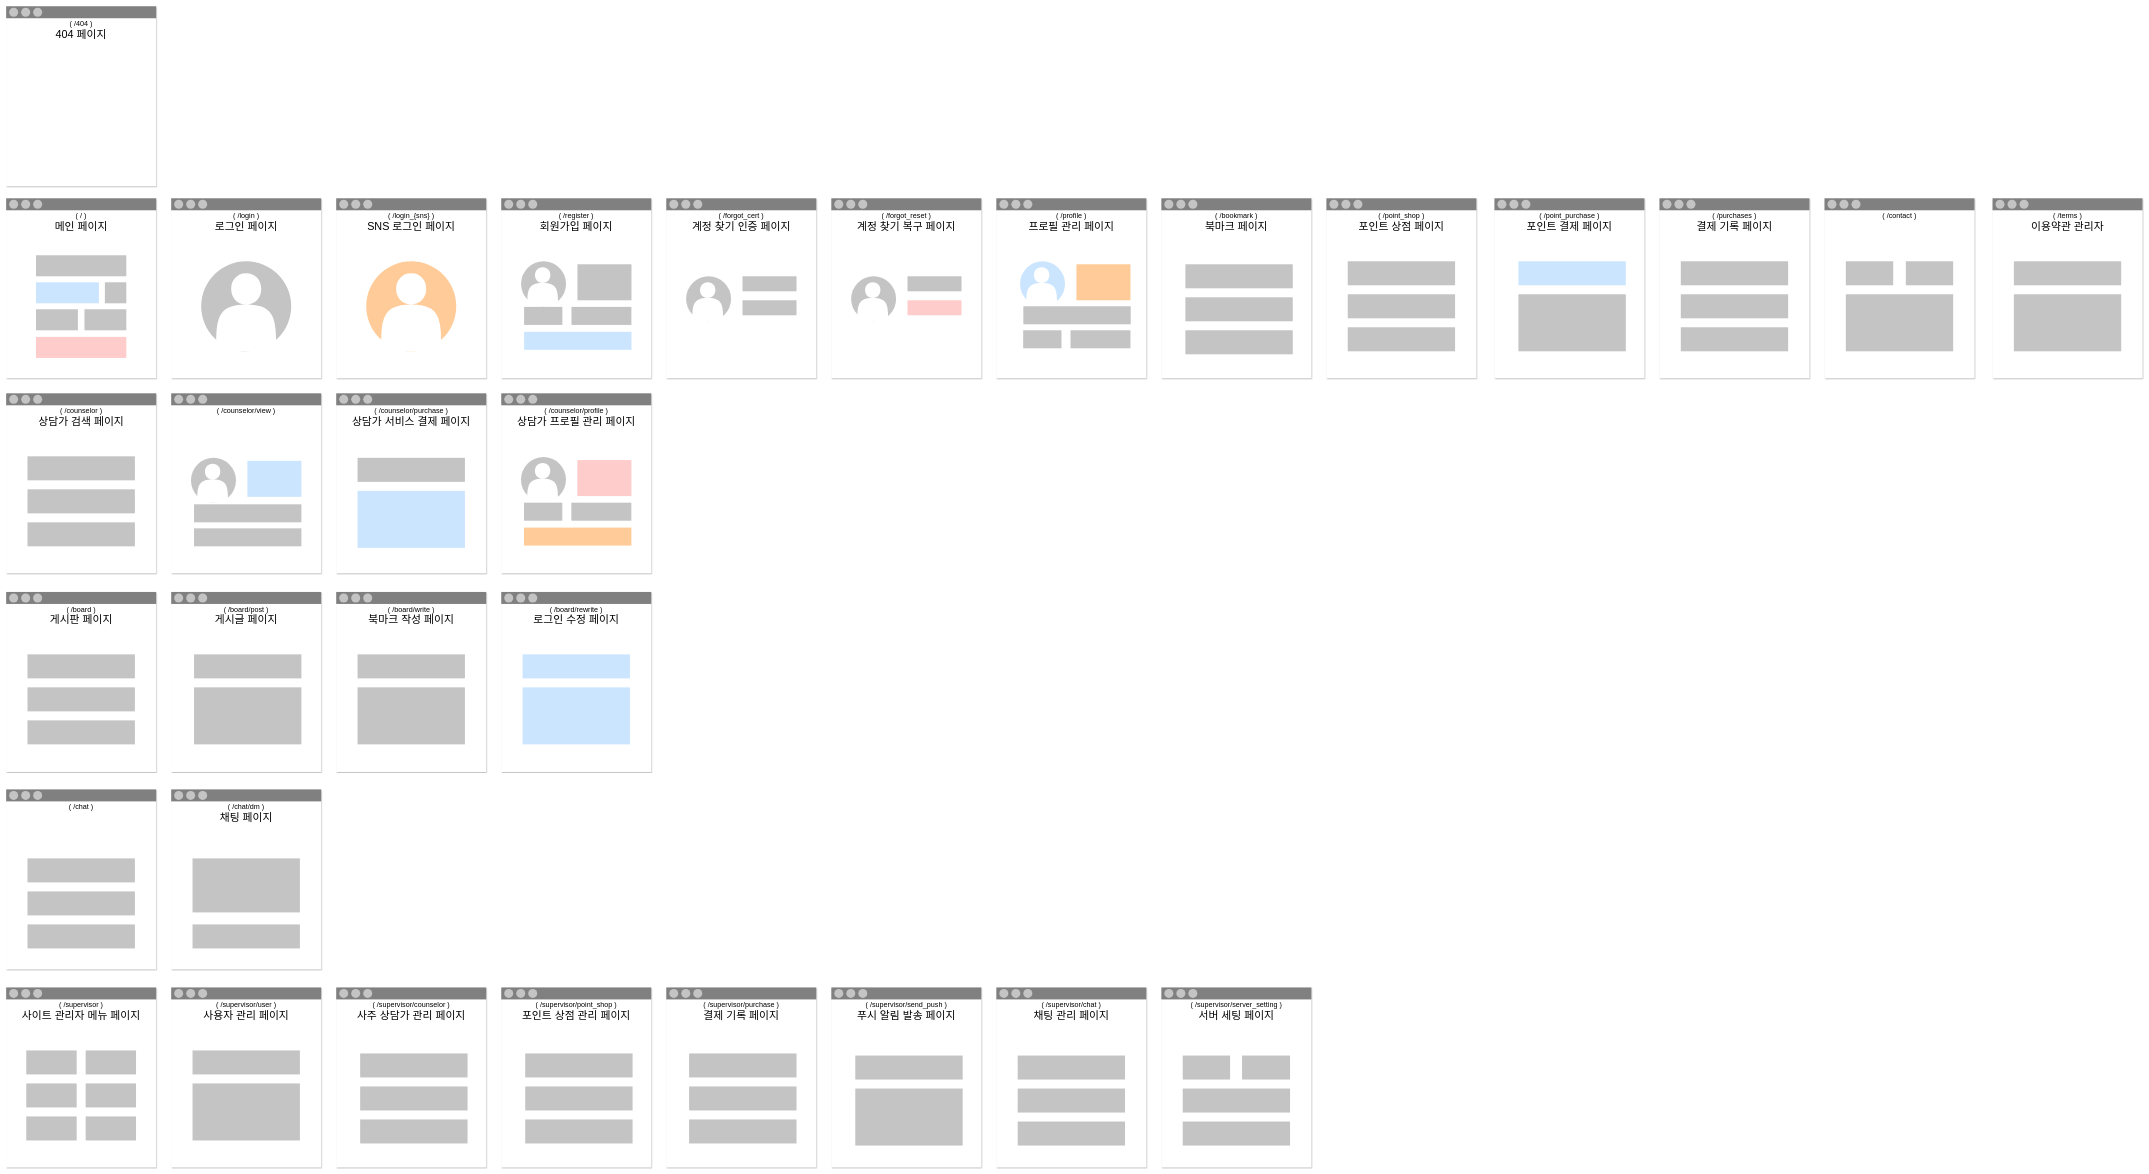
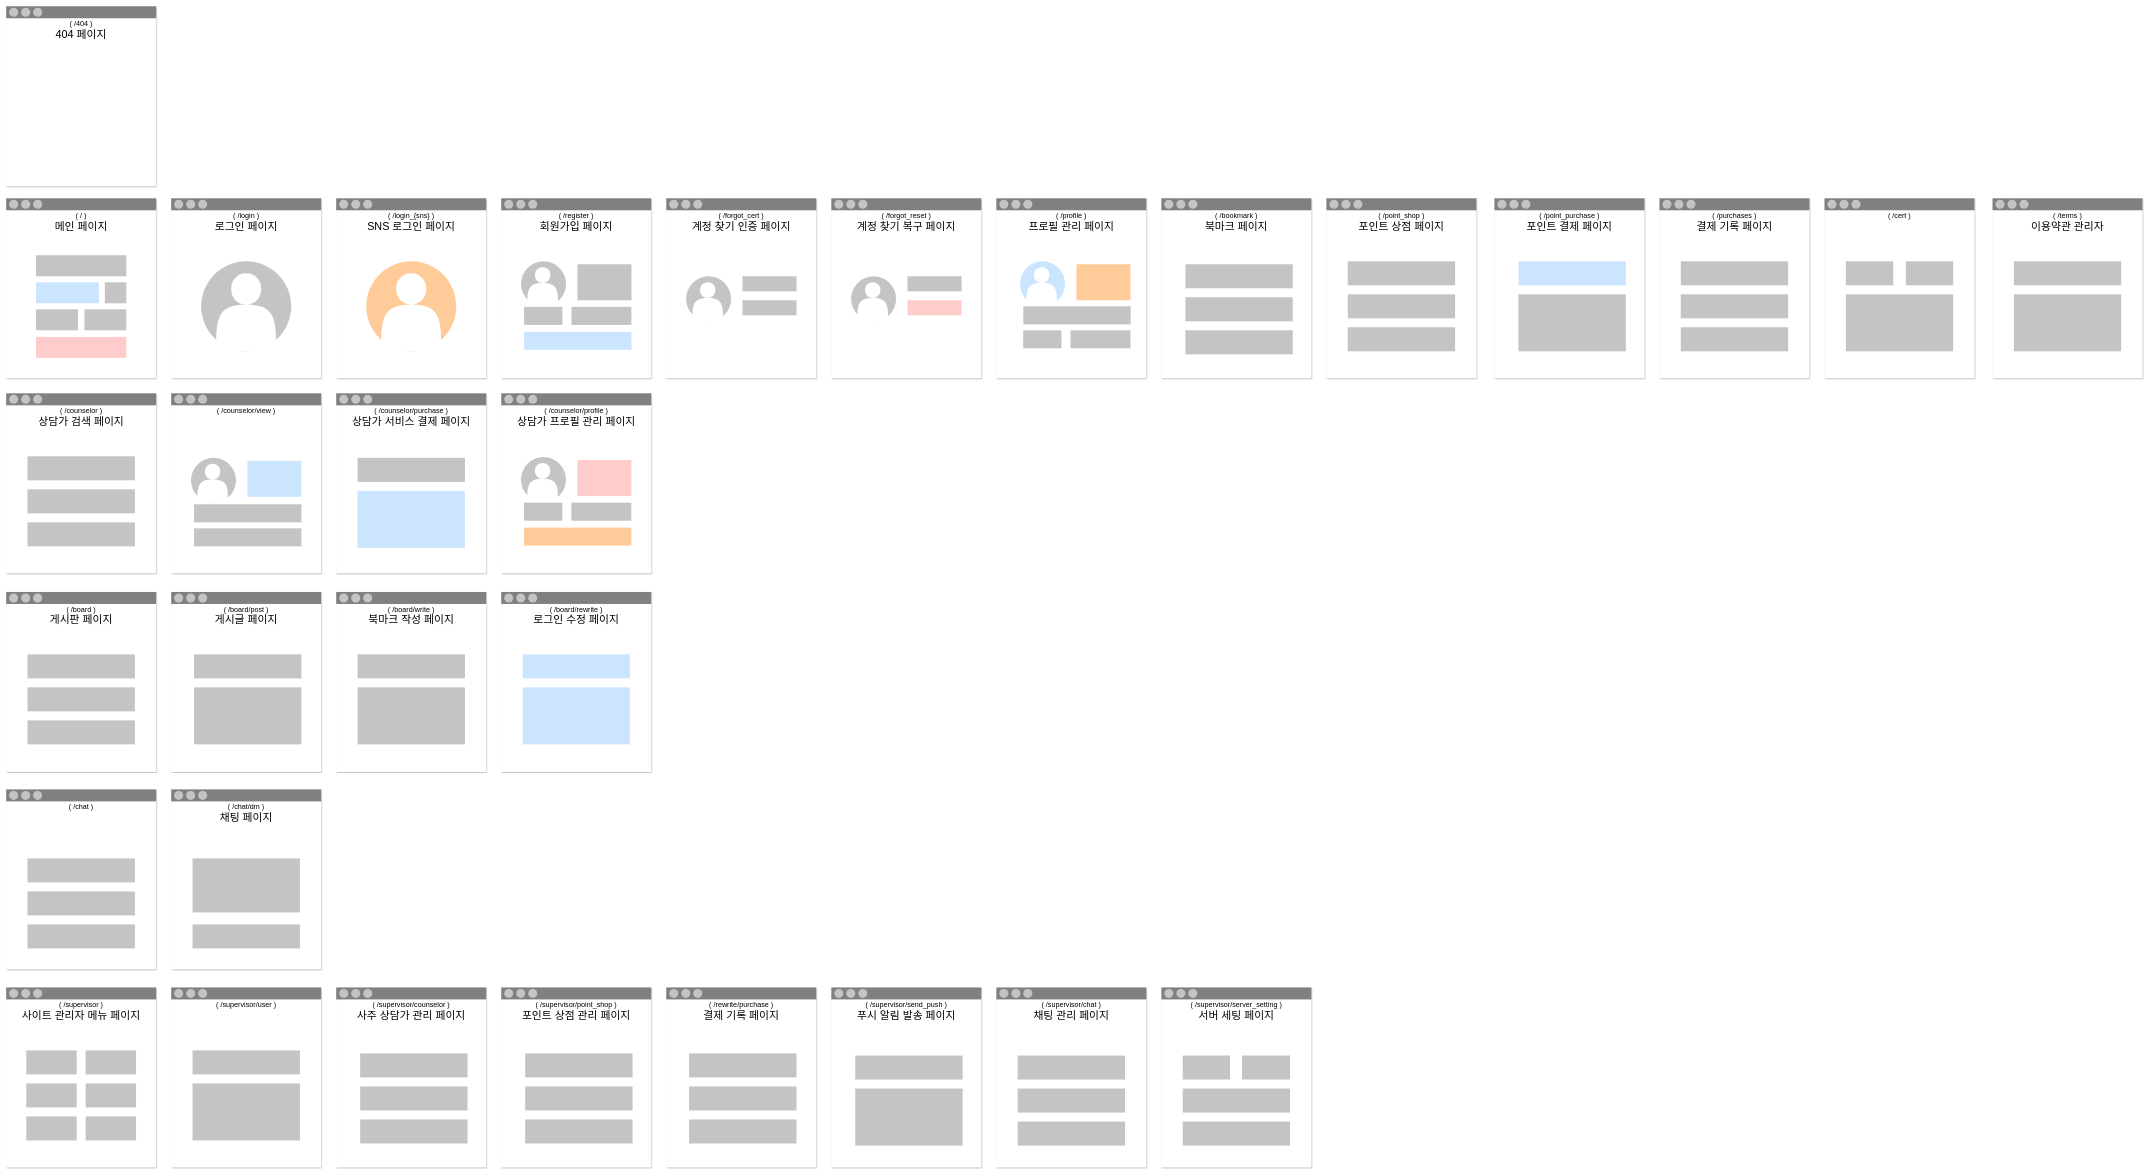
(1899, 216) -> (1899, 216)
(741, 1005) -> (741, 1005)
(246, 1015) -> none
